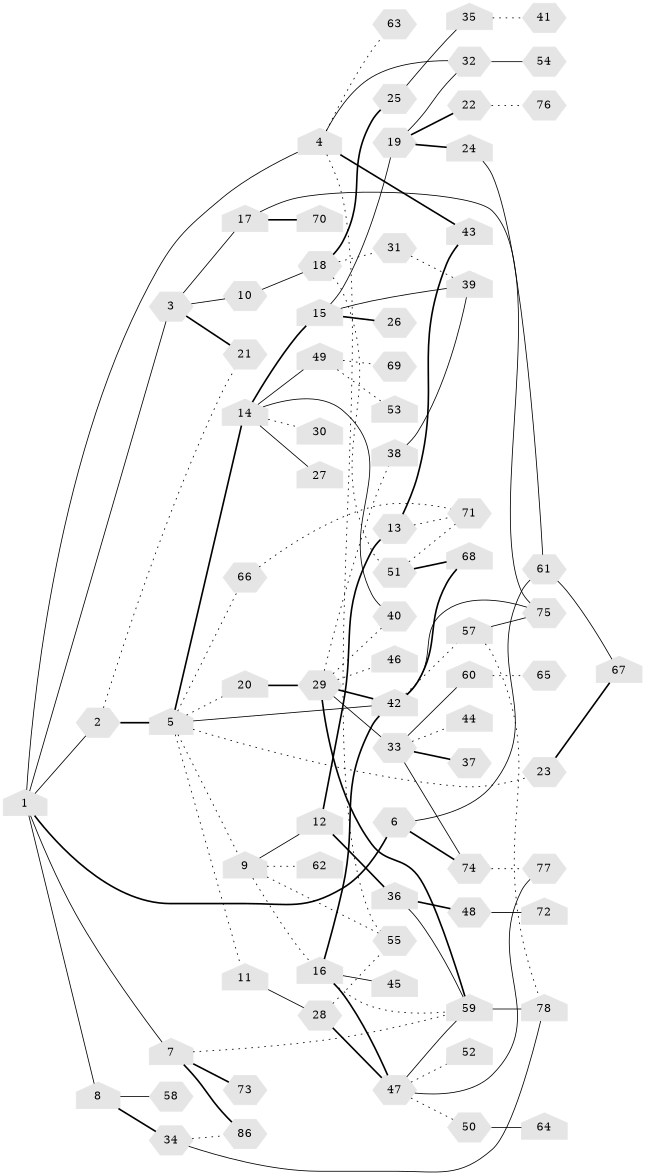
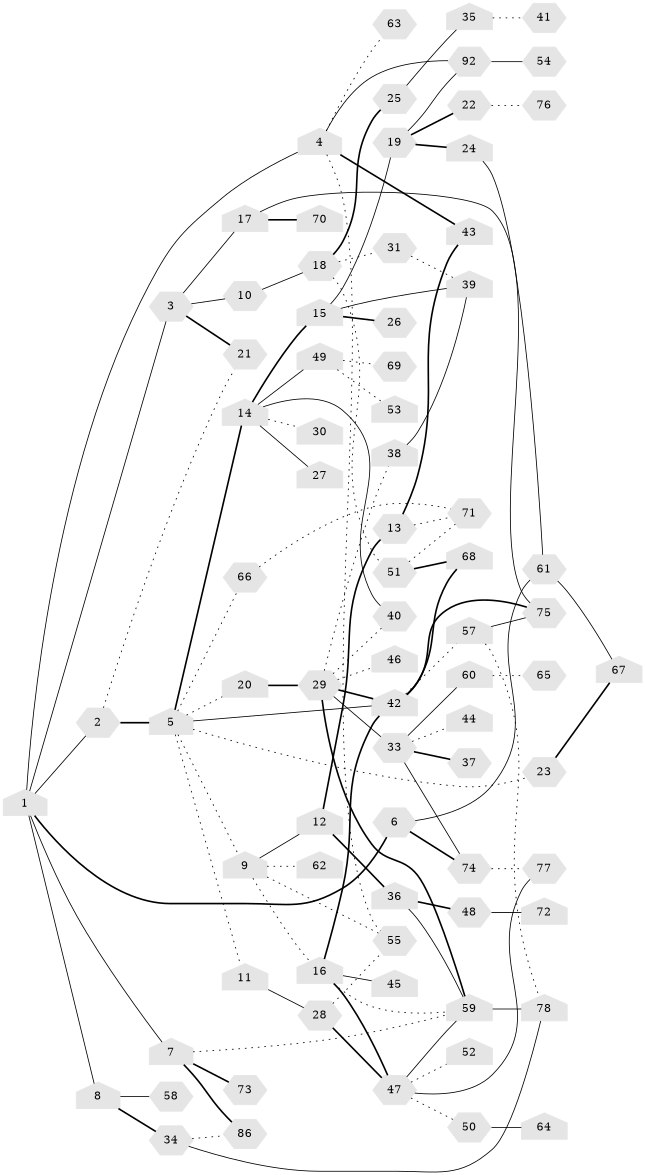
(469, 62) -> (469, 62)
(441, 615) -> (441, 615)
